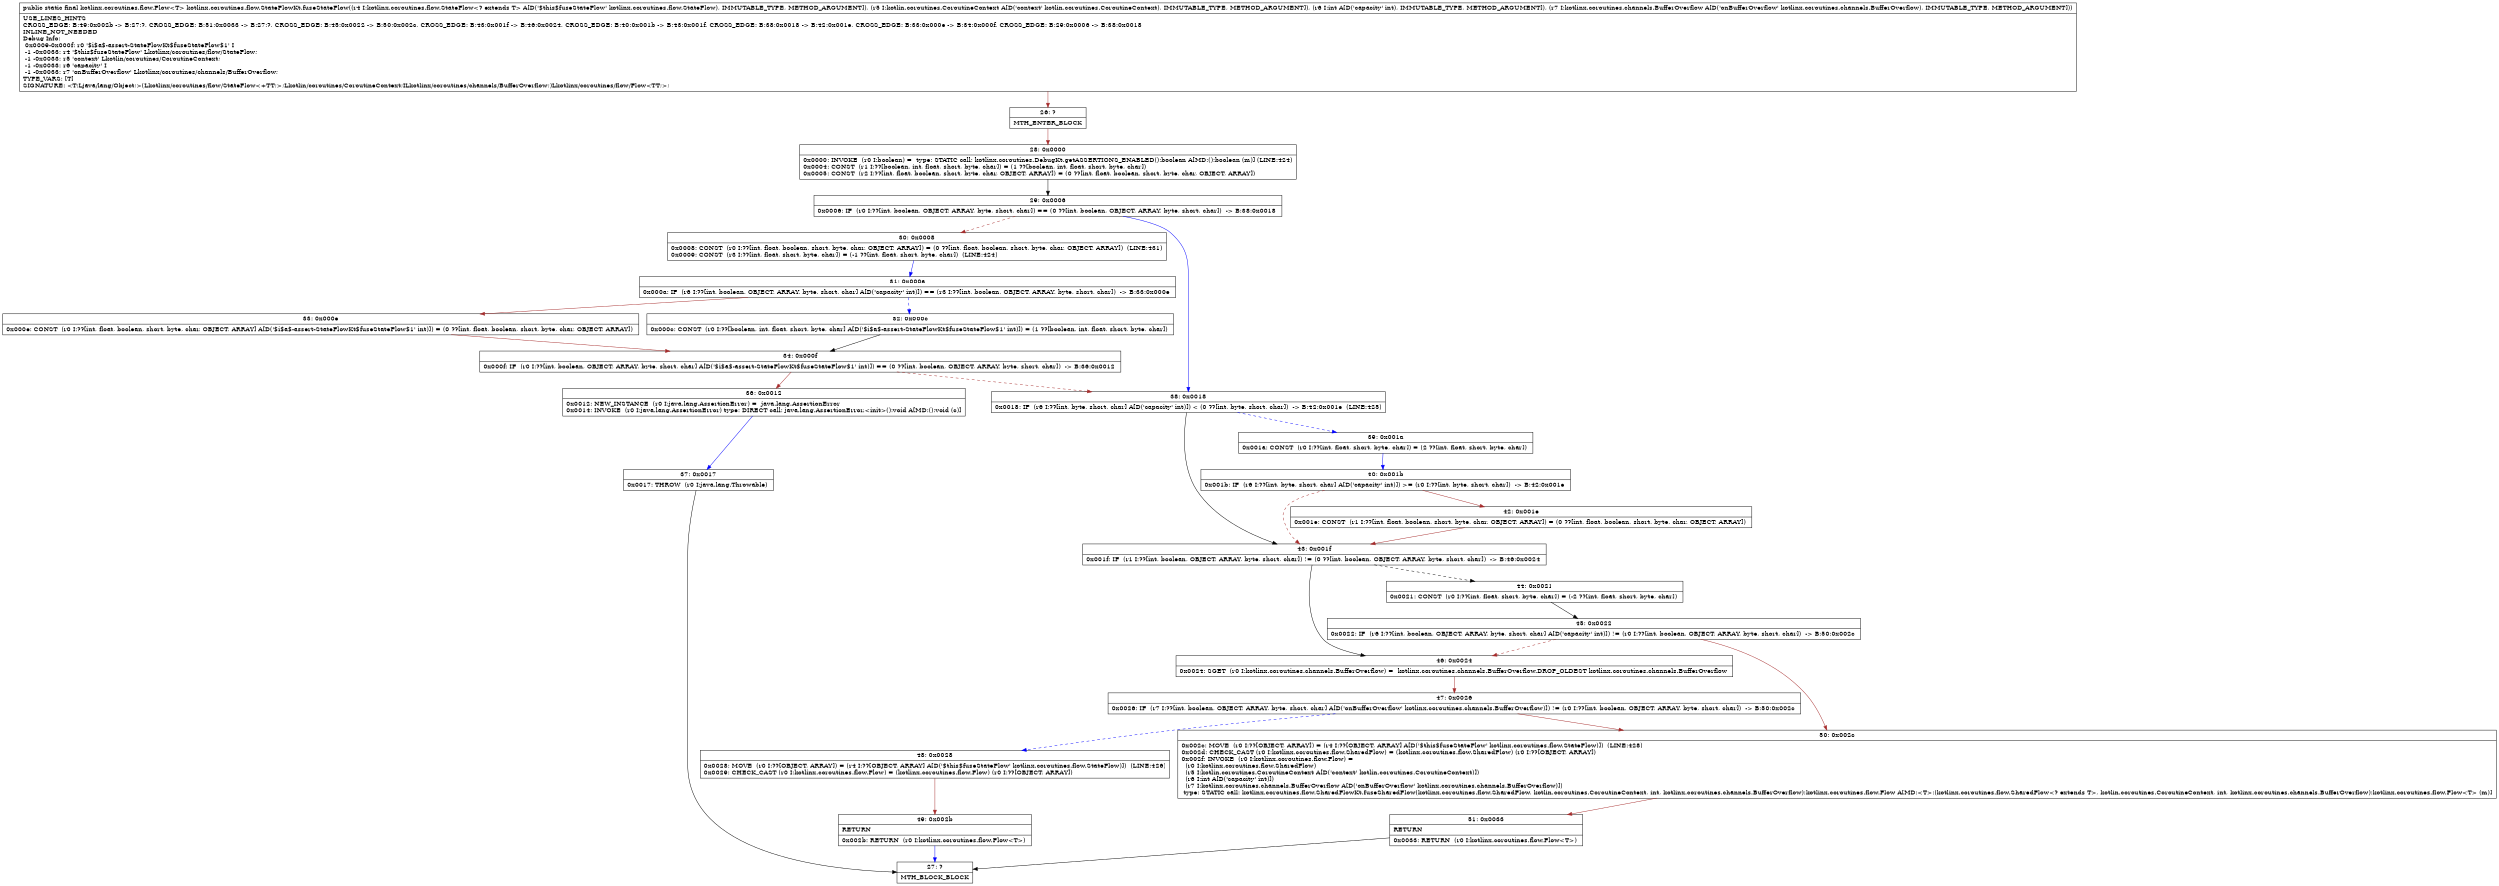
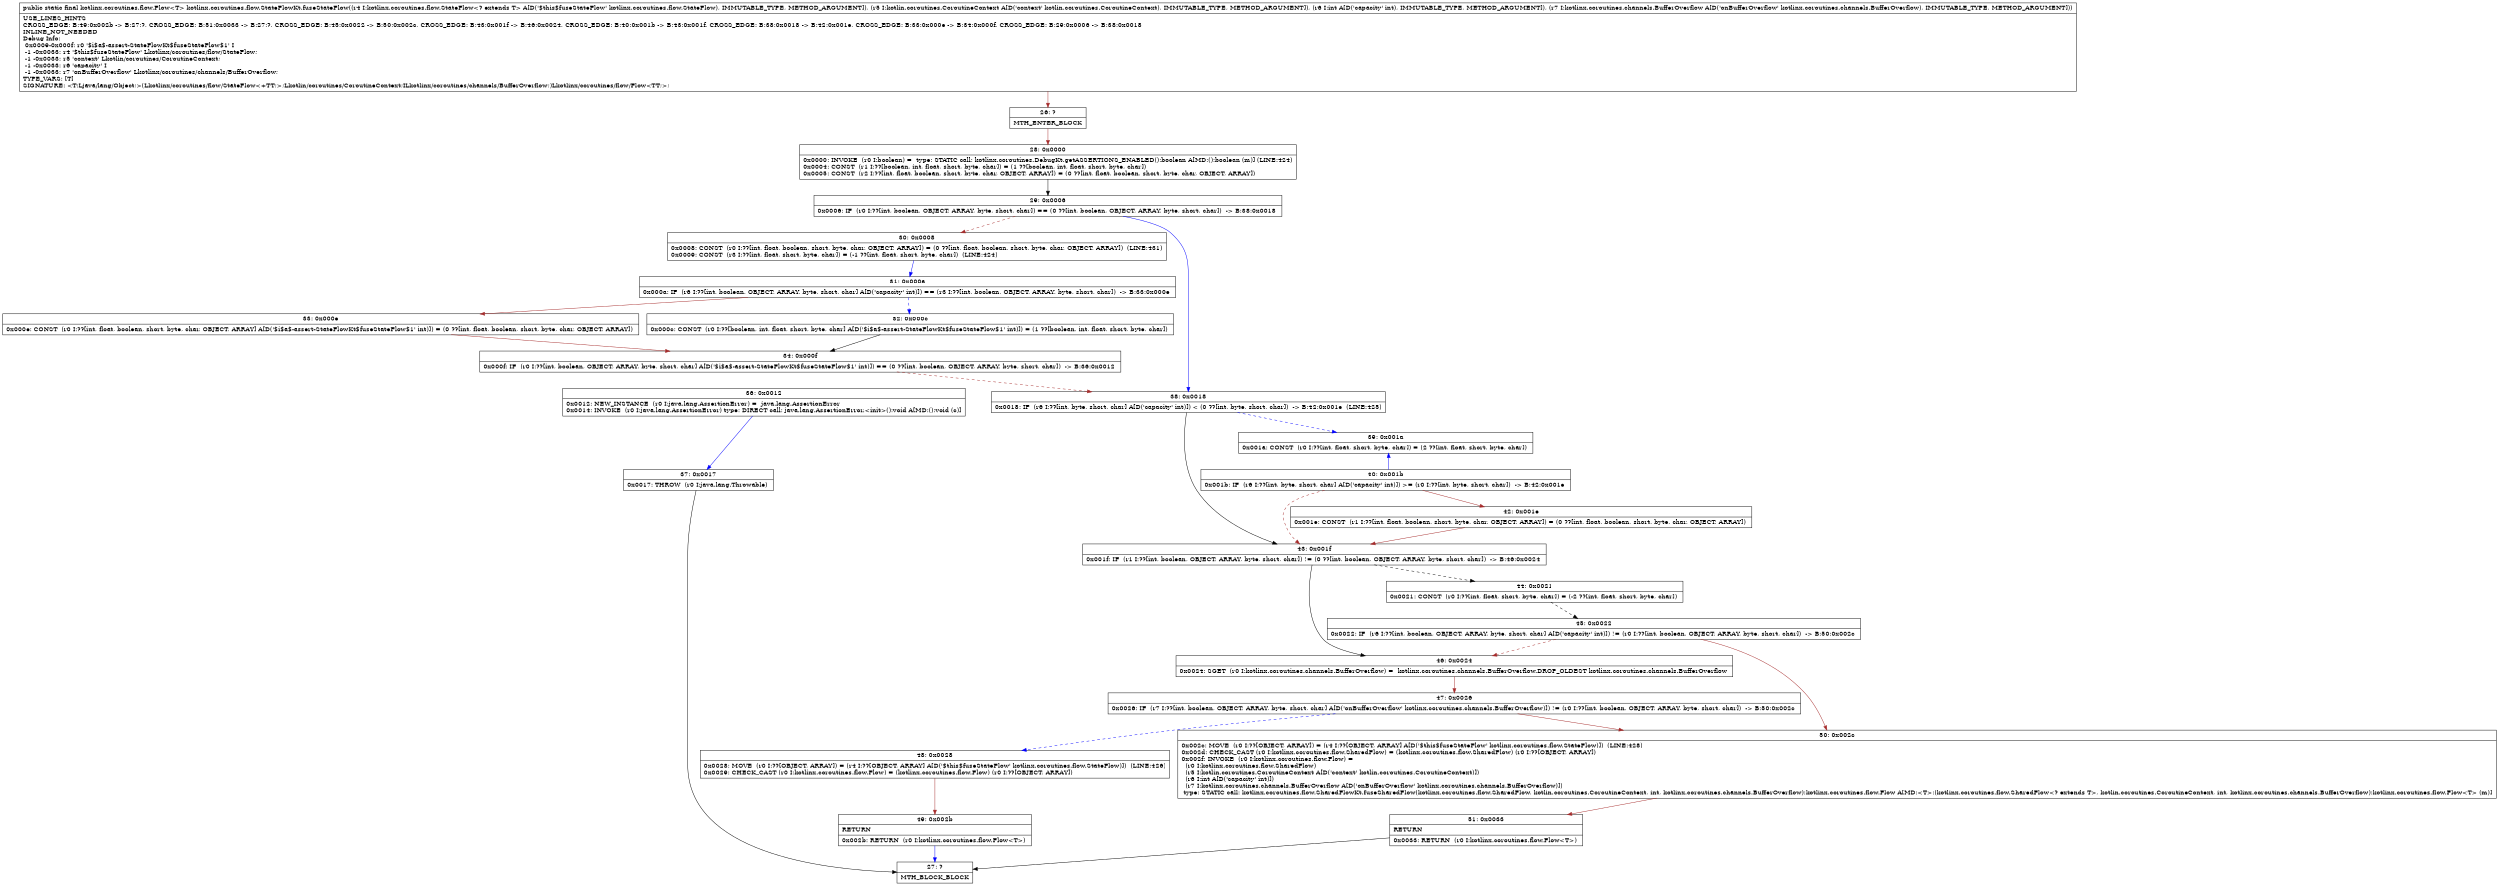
(785, 379) -> none
(1383, 459) -> (1389, 464)
(1562, 609) -> (1562, 609)
